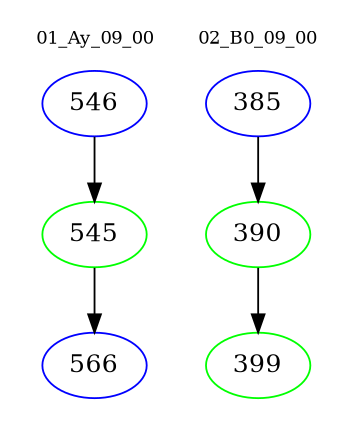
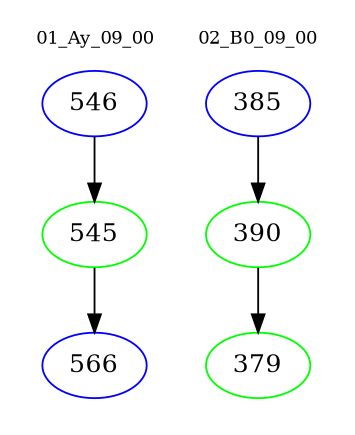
(258, 365) -> (258, 365)
